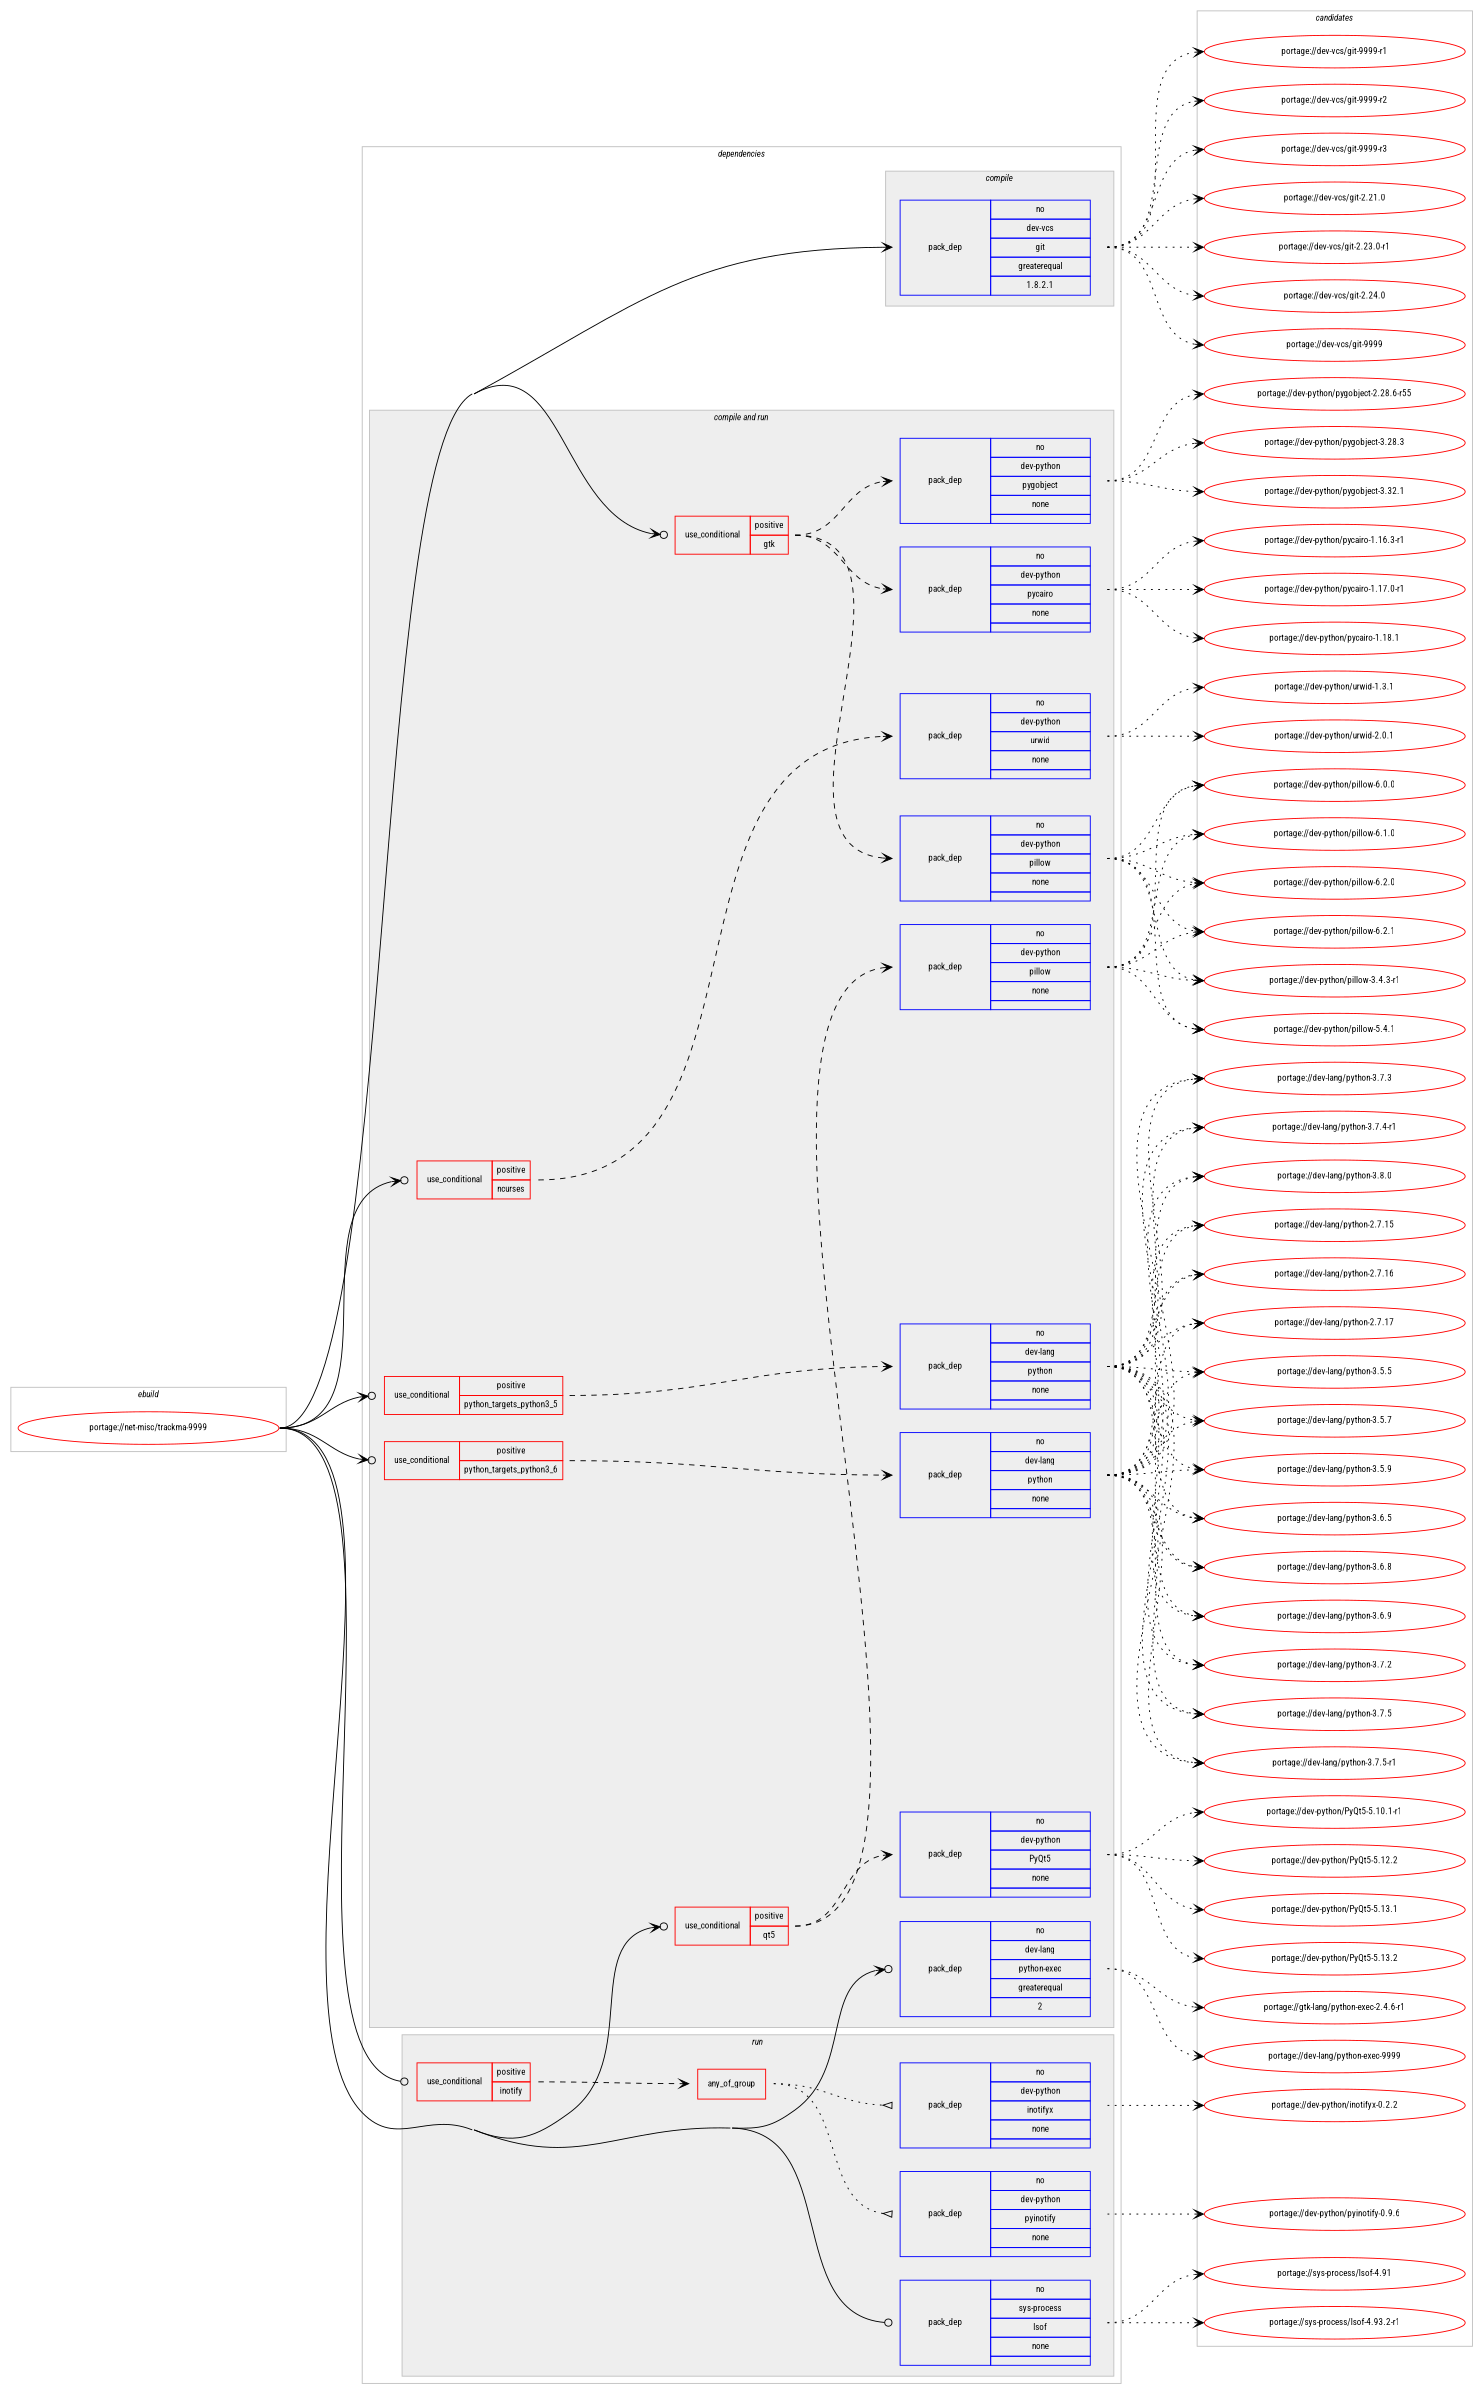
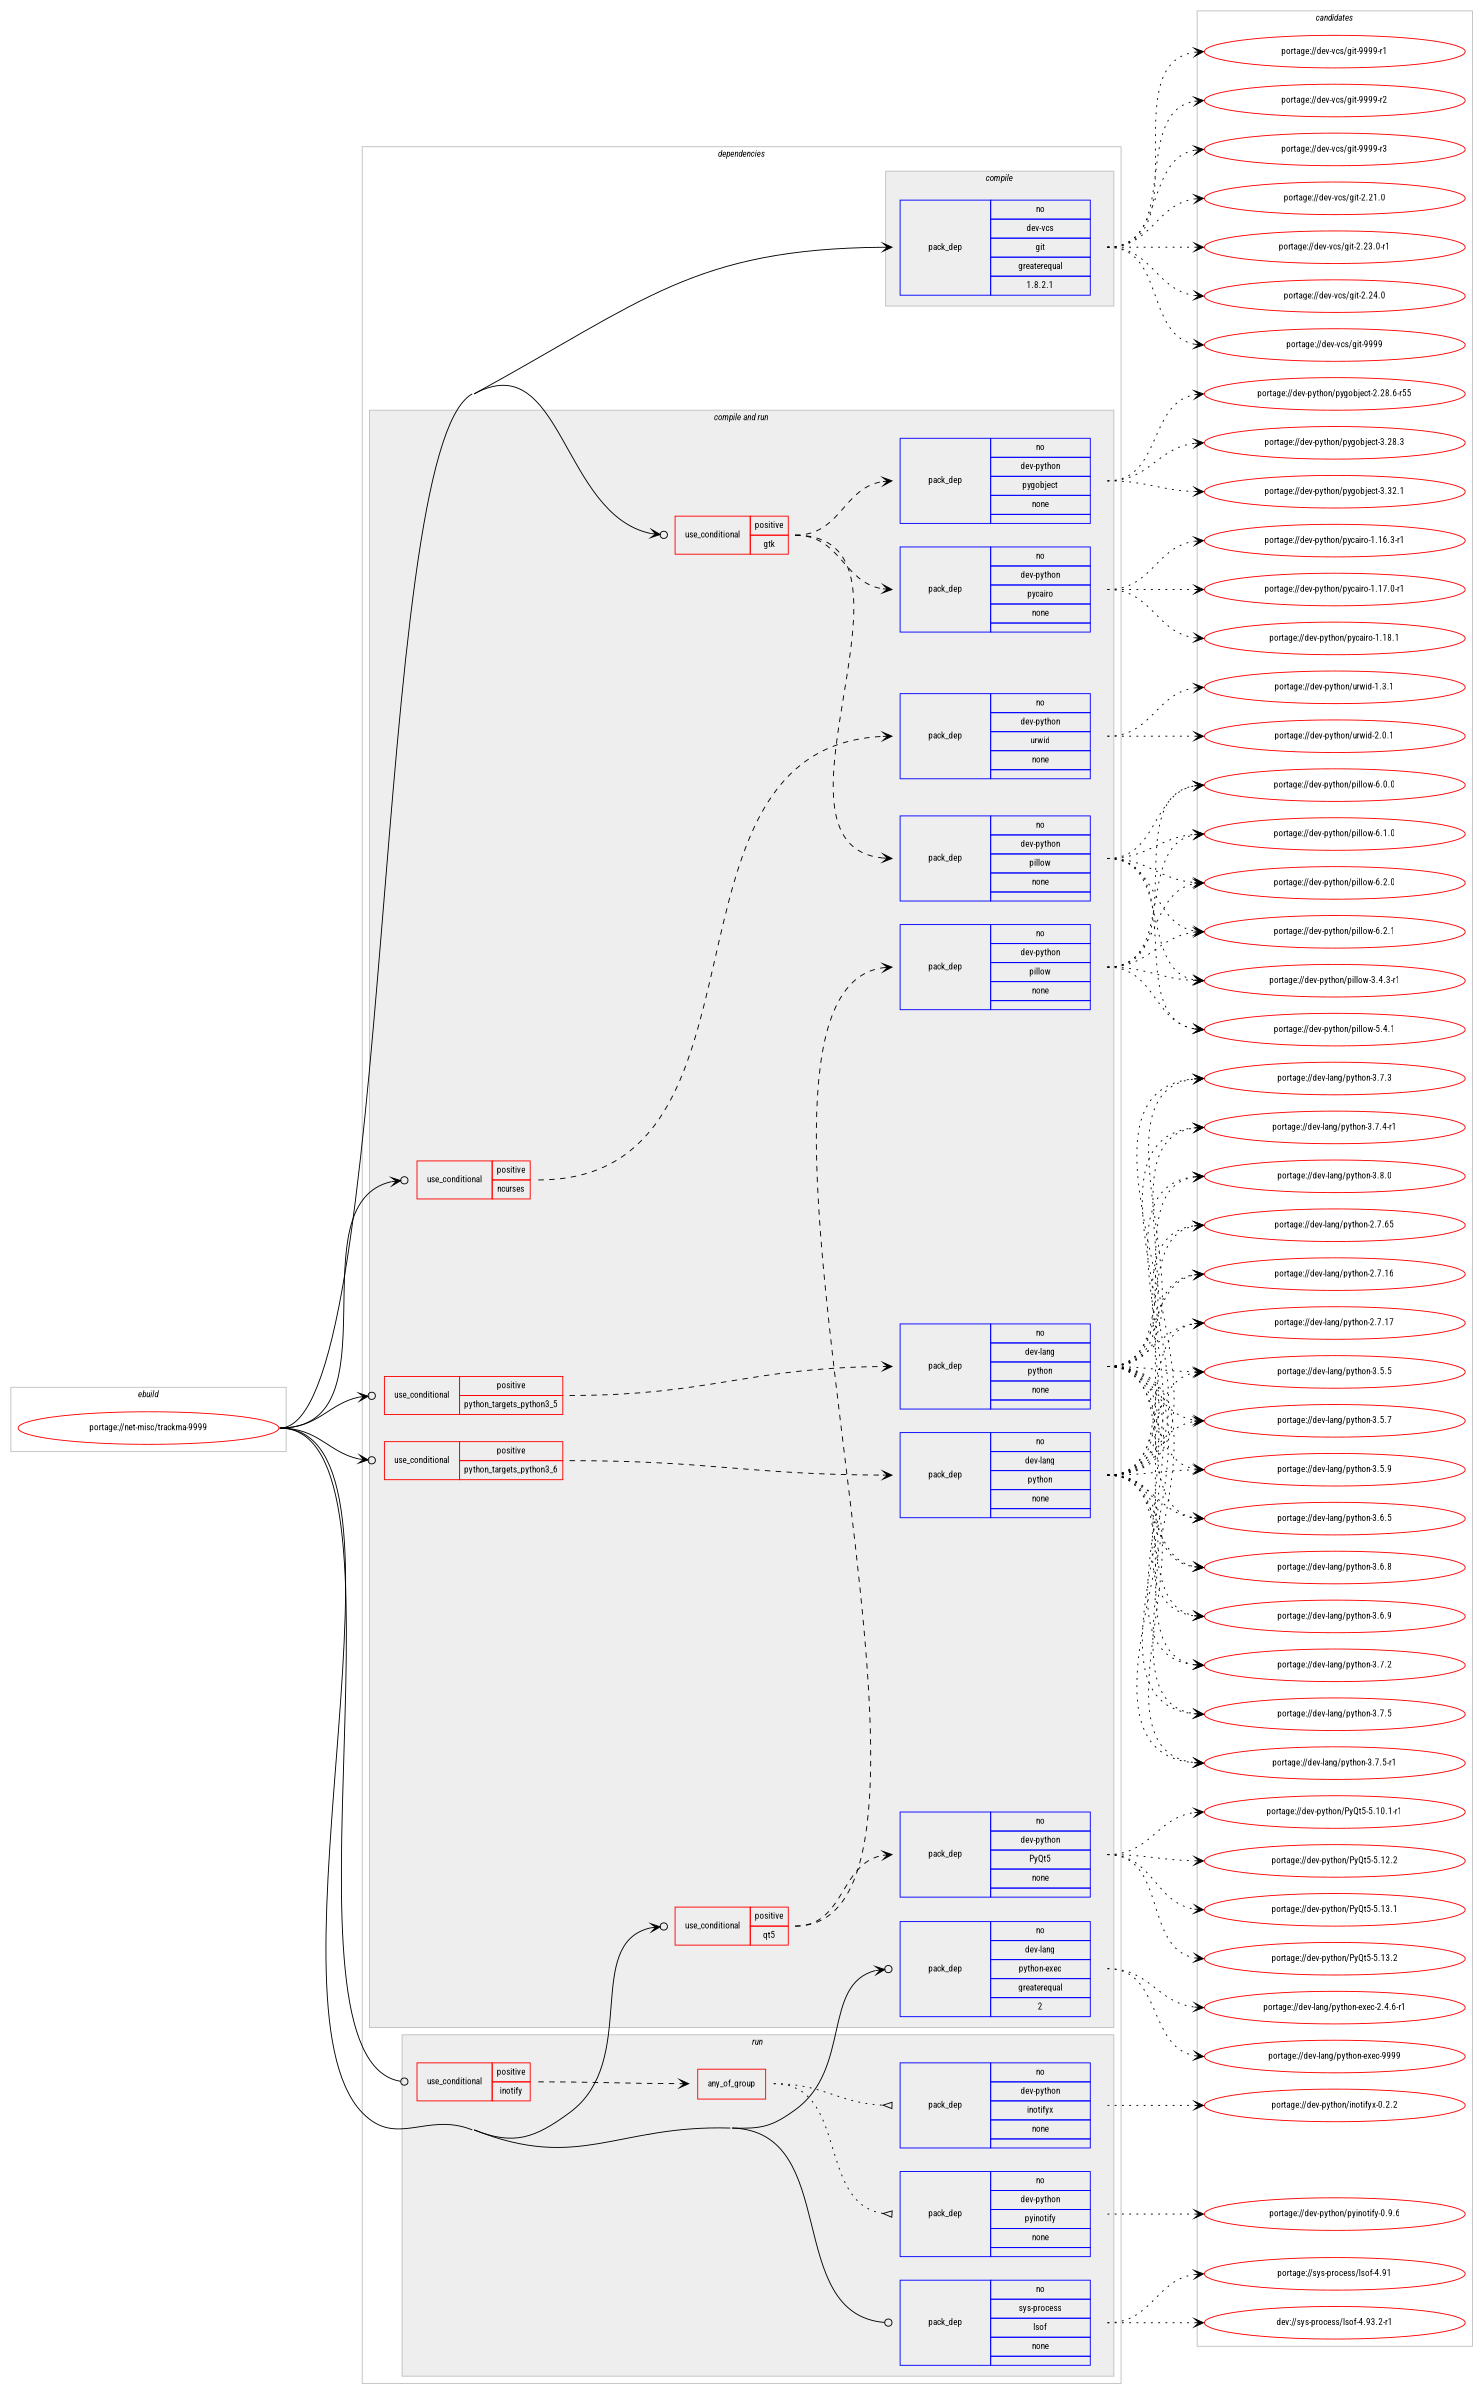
(1335, 1225) -> (1335, 1225)
(1335, 2008) -> (1335, 2008)
(1335, 2323) -> (1335, 2323)
